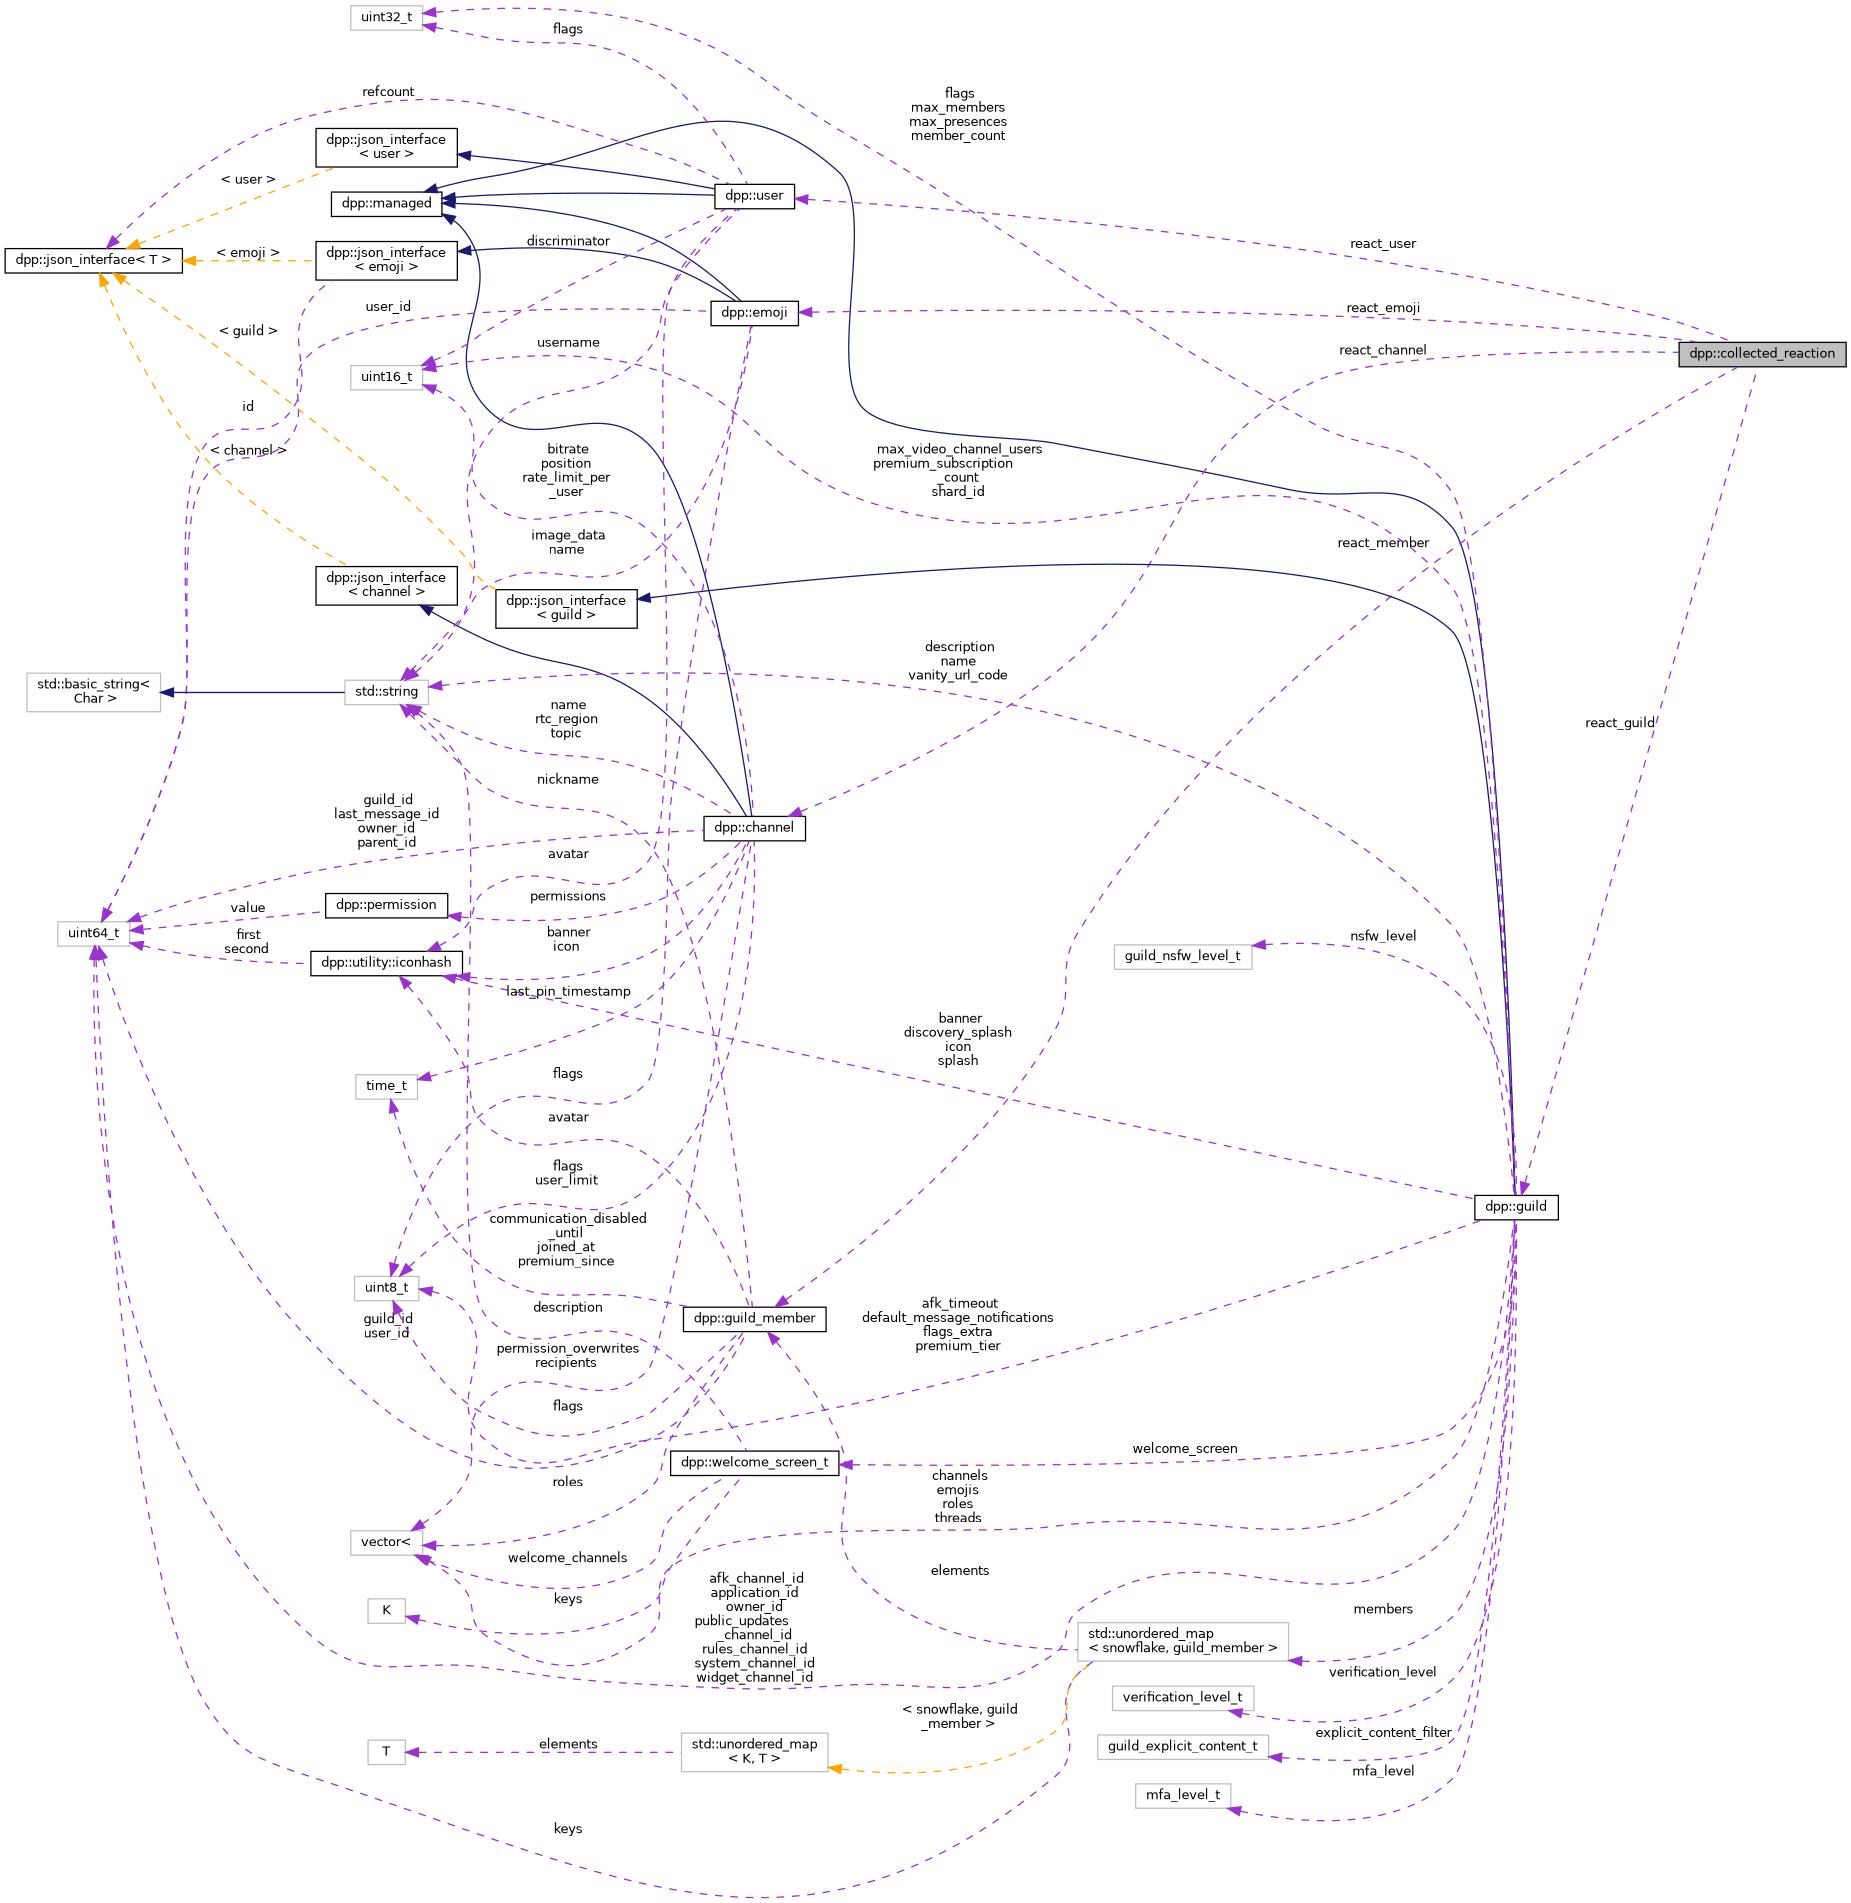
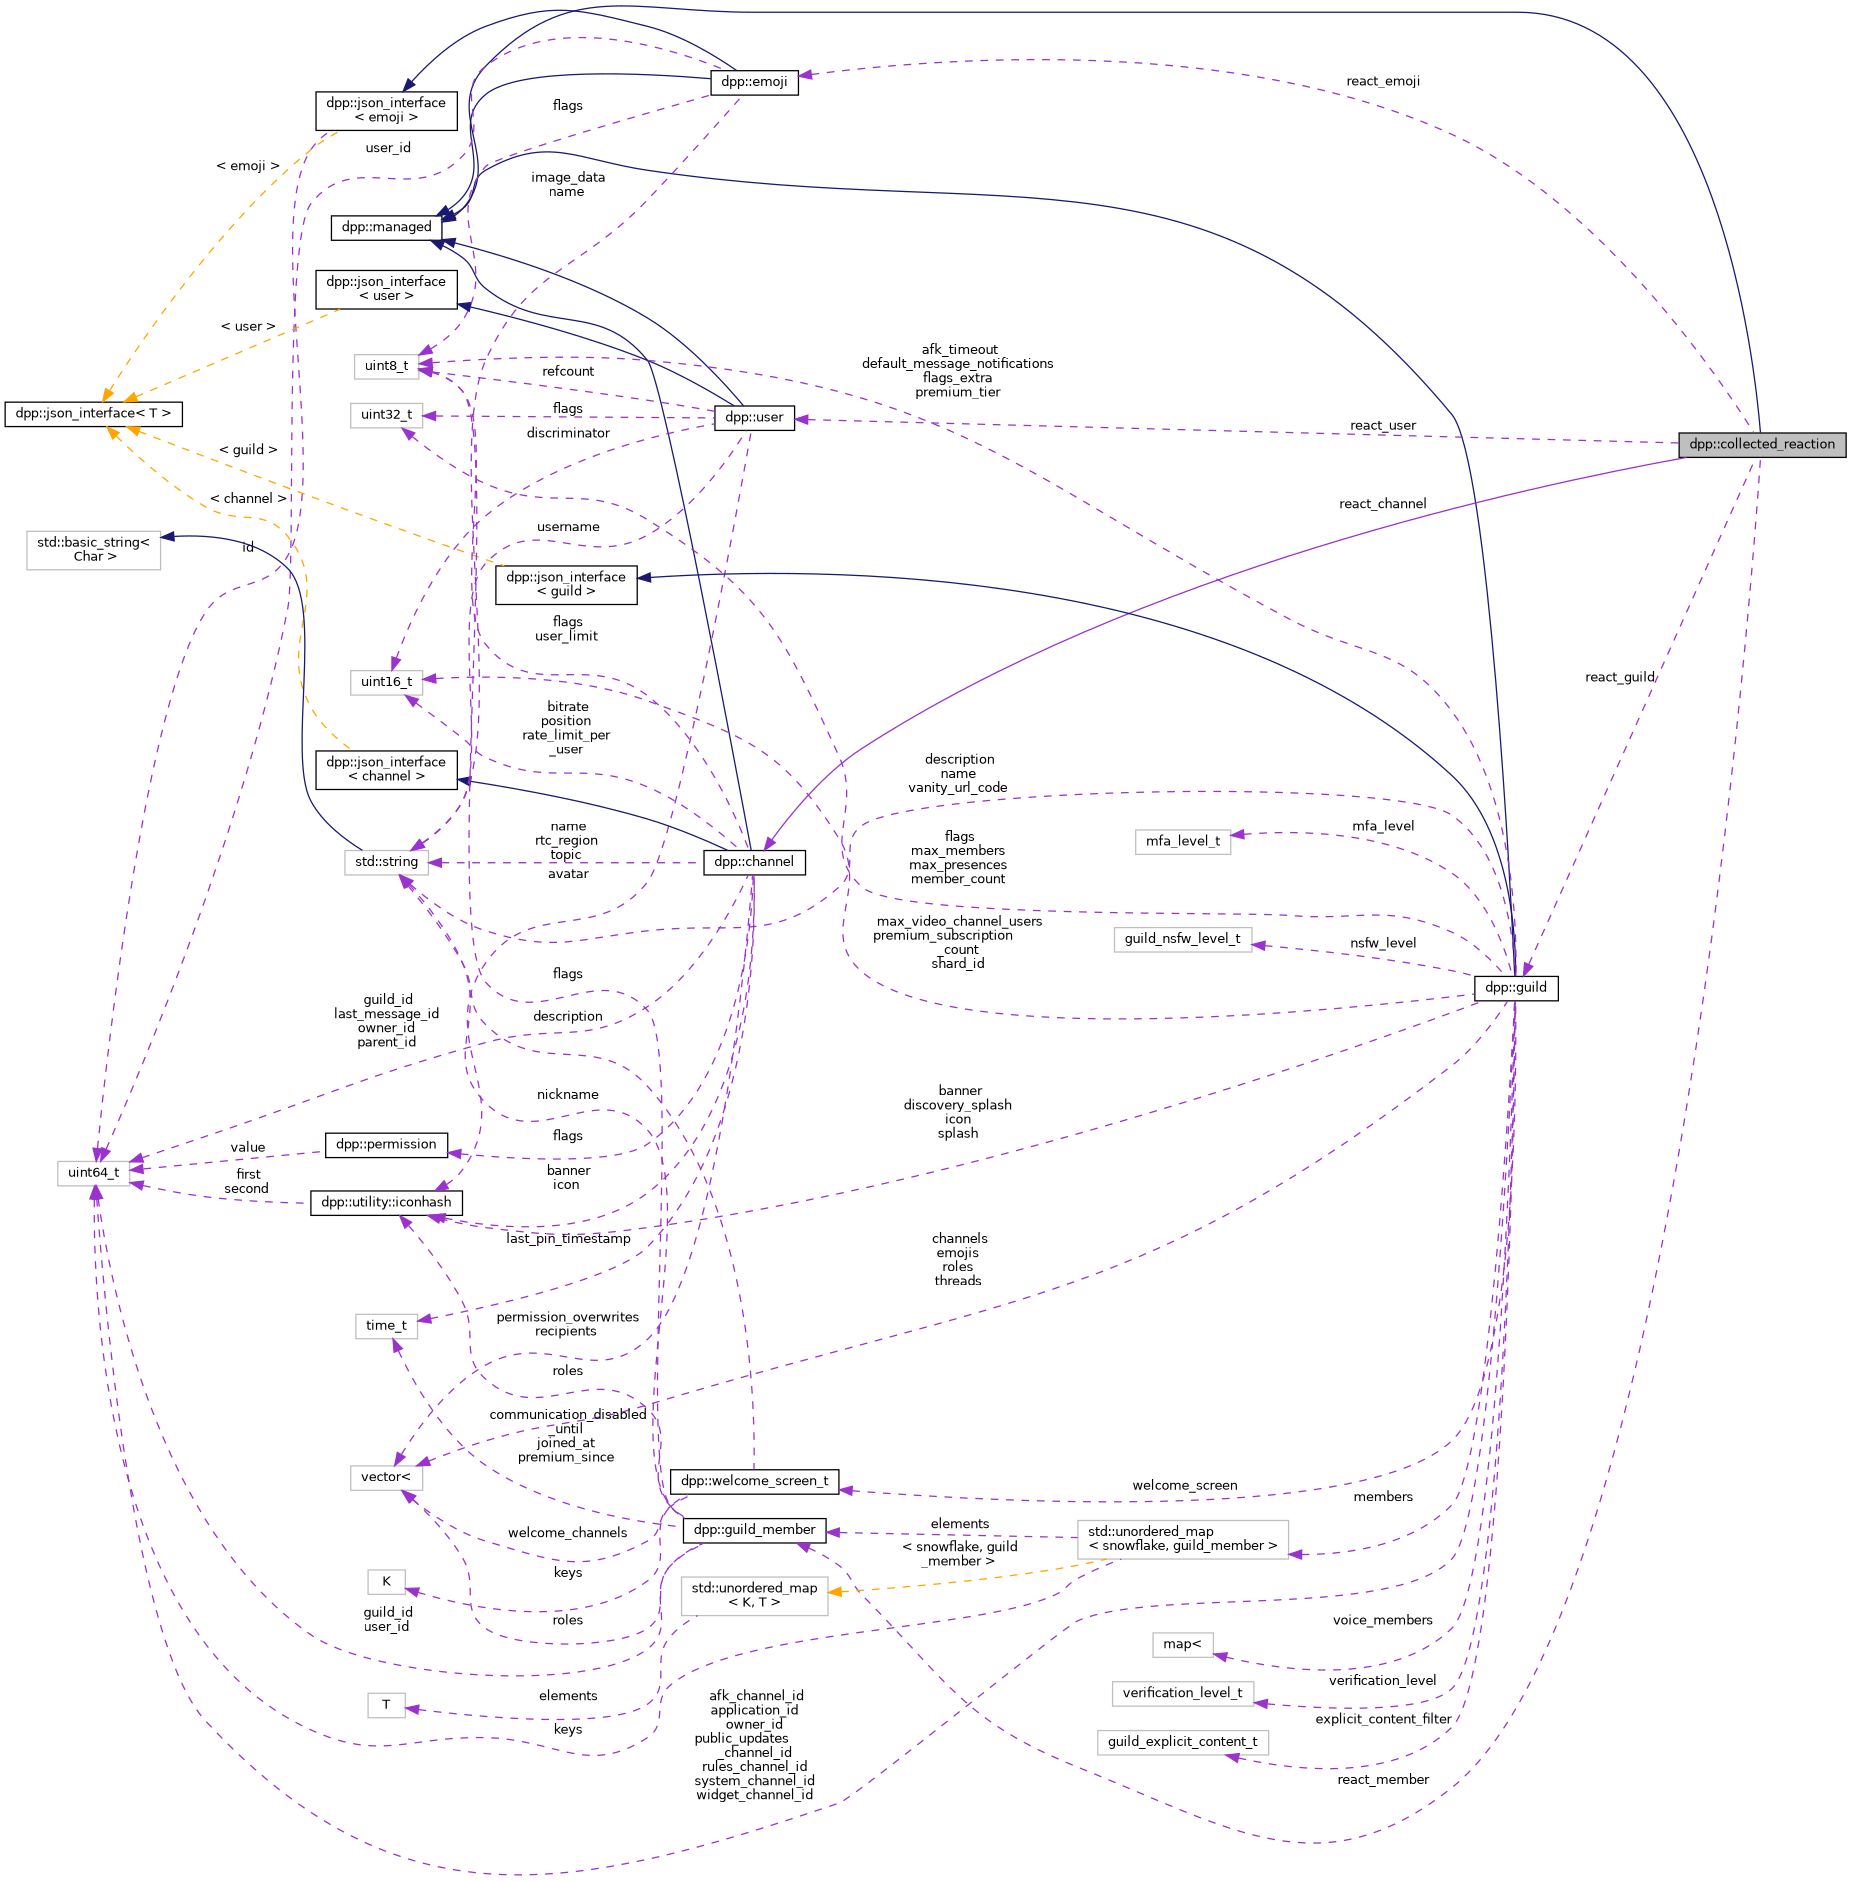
none -> (1175, 12)
(410, 100) -> (574, 390)
(1195, 485) -> (1200, 586)
(567, 897) -> (567, 1137)
(567, 1118) -> (567, 1372)
none -> (1183, 1645)
